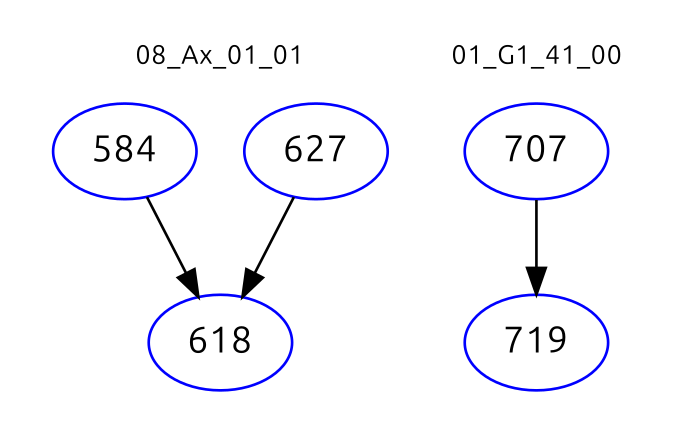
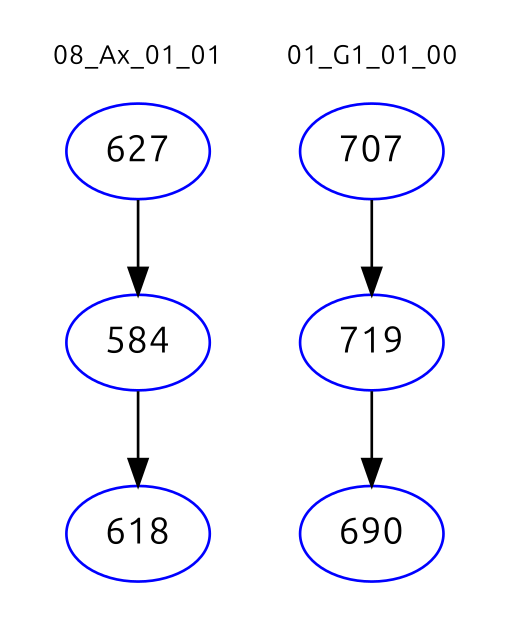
(538, 57) -> (373, 57)
(274, 235) -> (138, 234)
none -> (372, 534)
